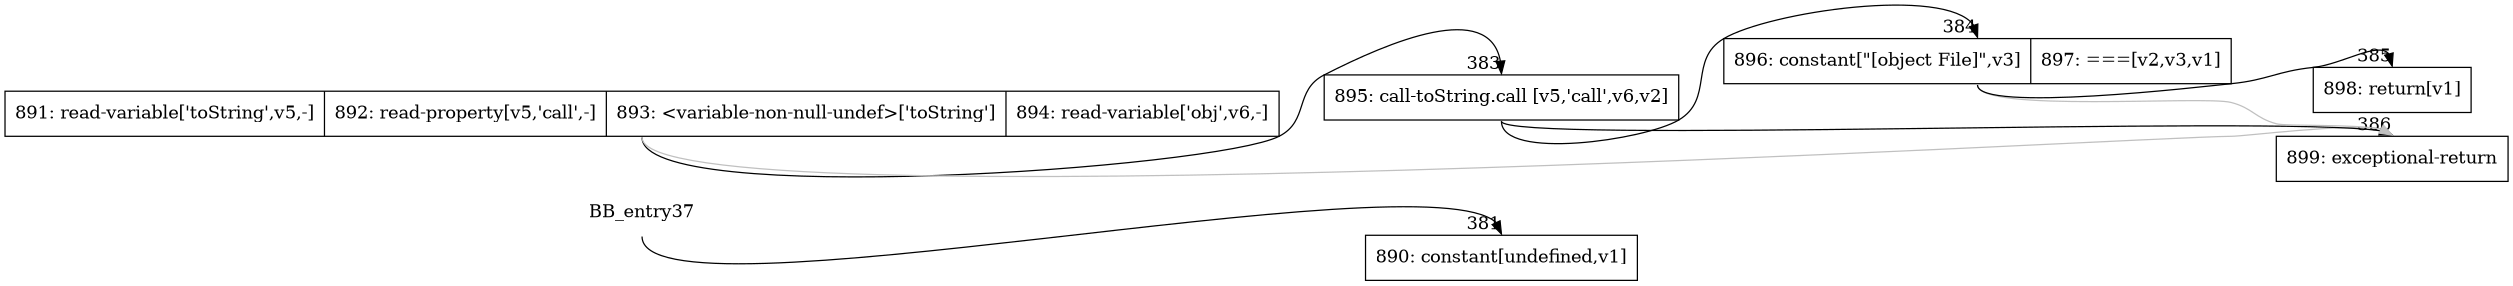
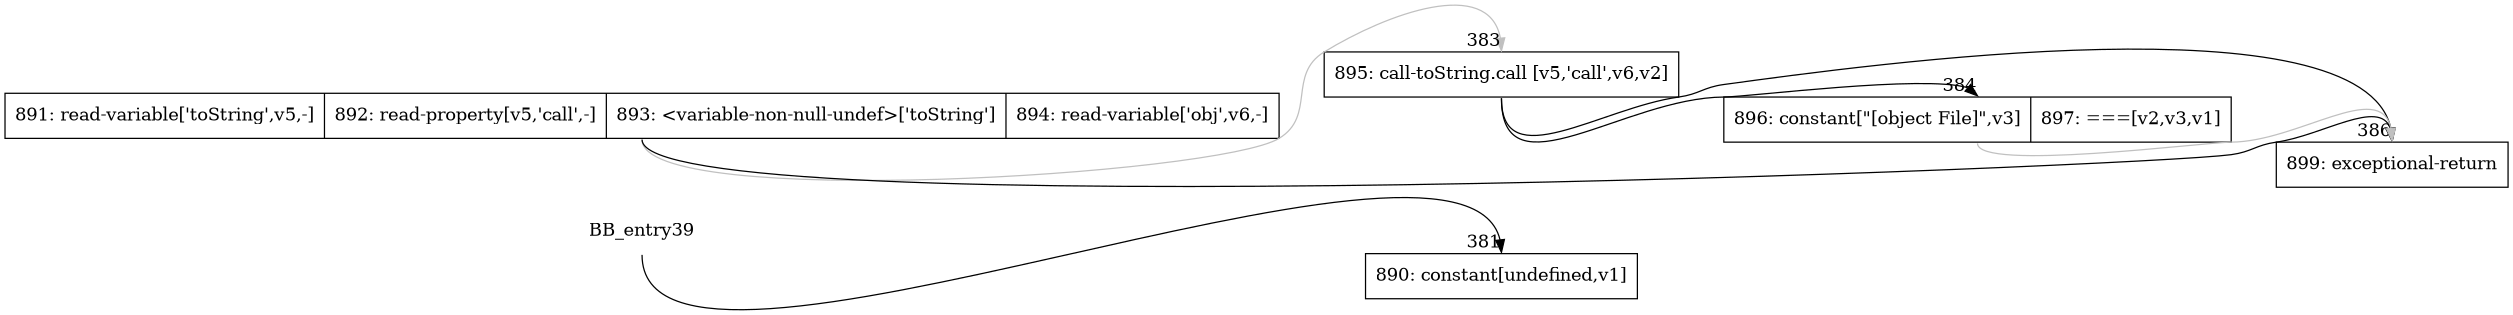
(2392, 90) -> none
(1096, 165) -> (1109, 168)
(1509, 166) -> (1519, 182)
(642, 213) -> (642, 231)
